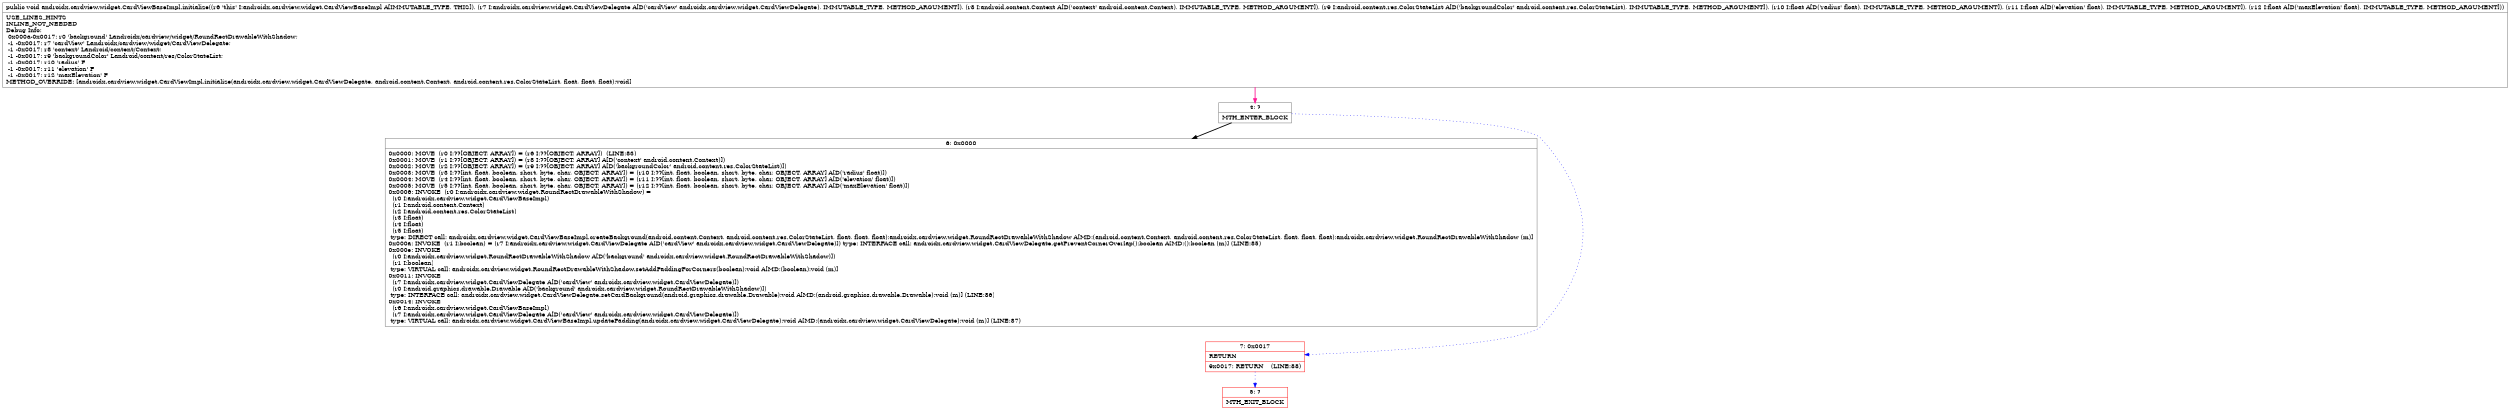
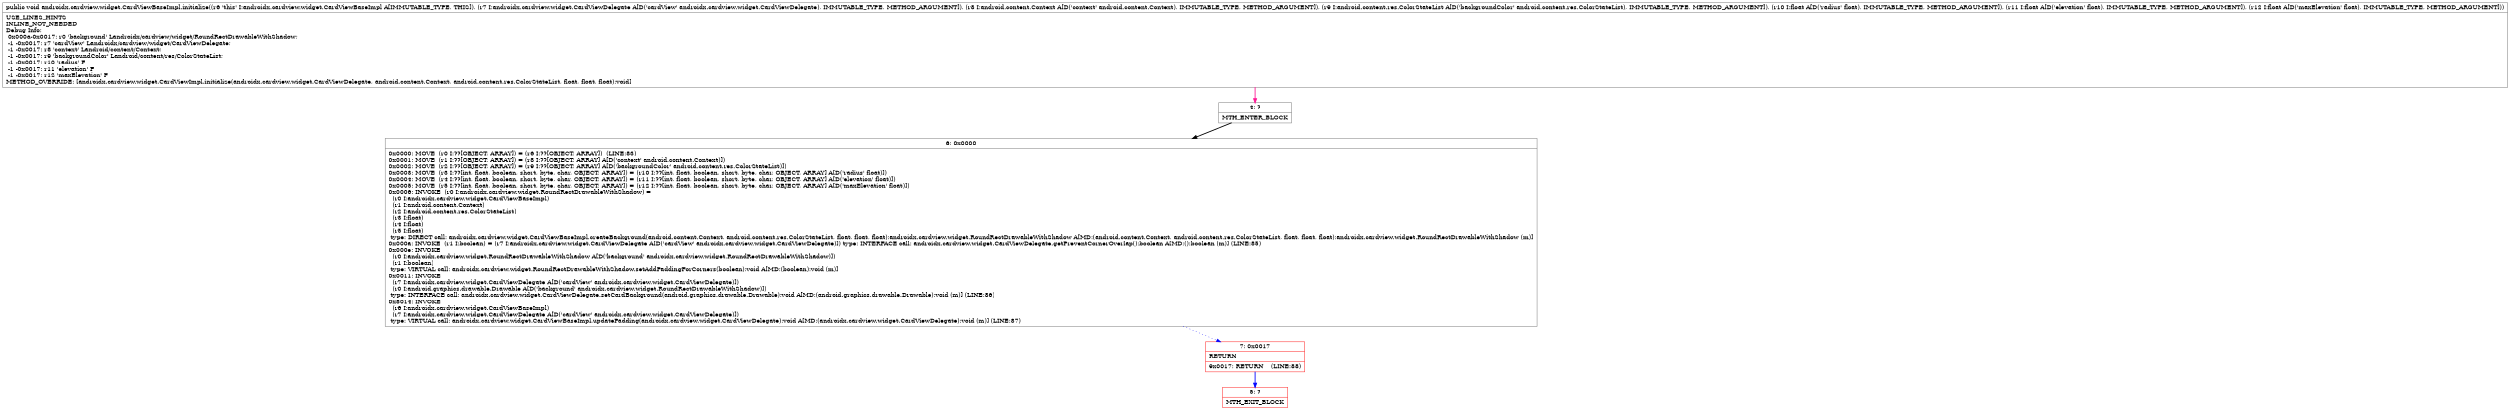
(1582, 224) -> (1200, 333)
(417, 302) -> (417, 302)
(1255, 377) -> (1255, 377)
